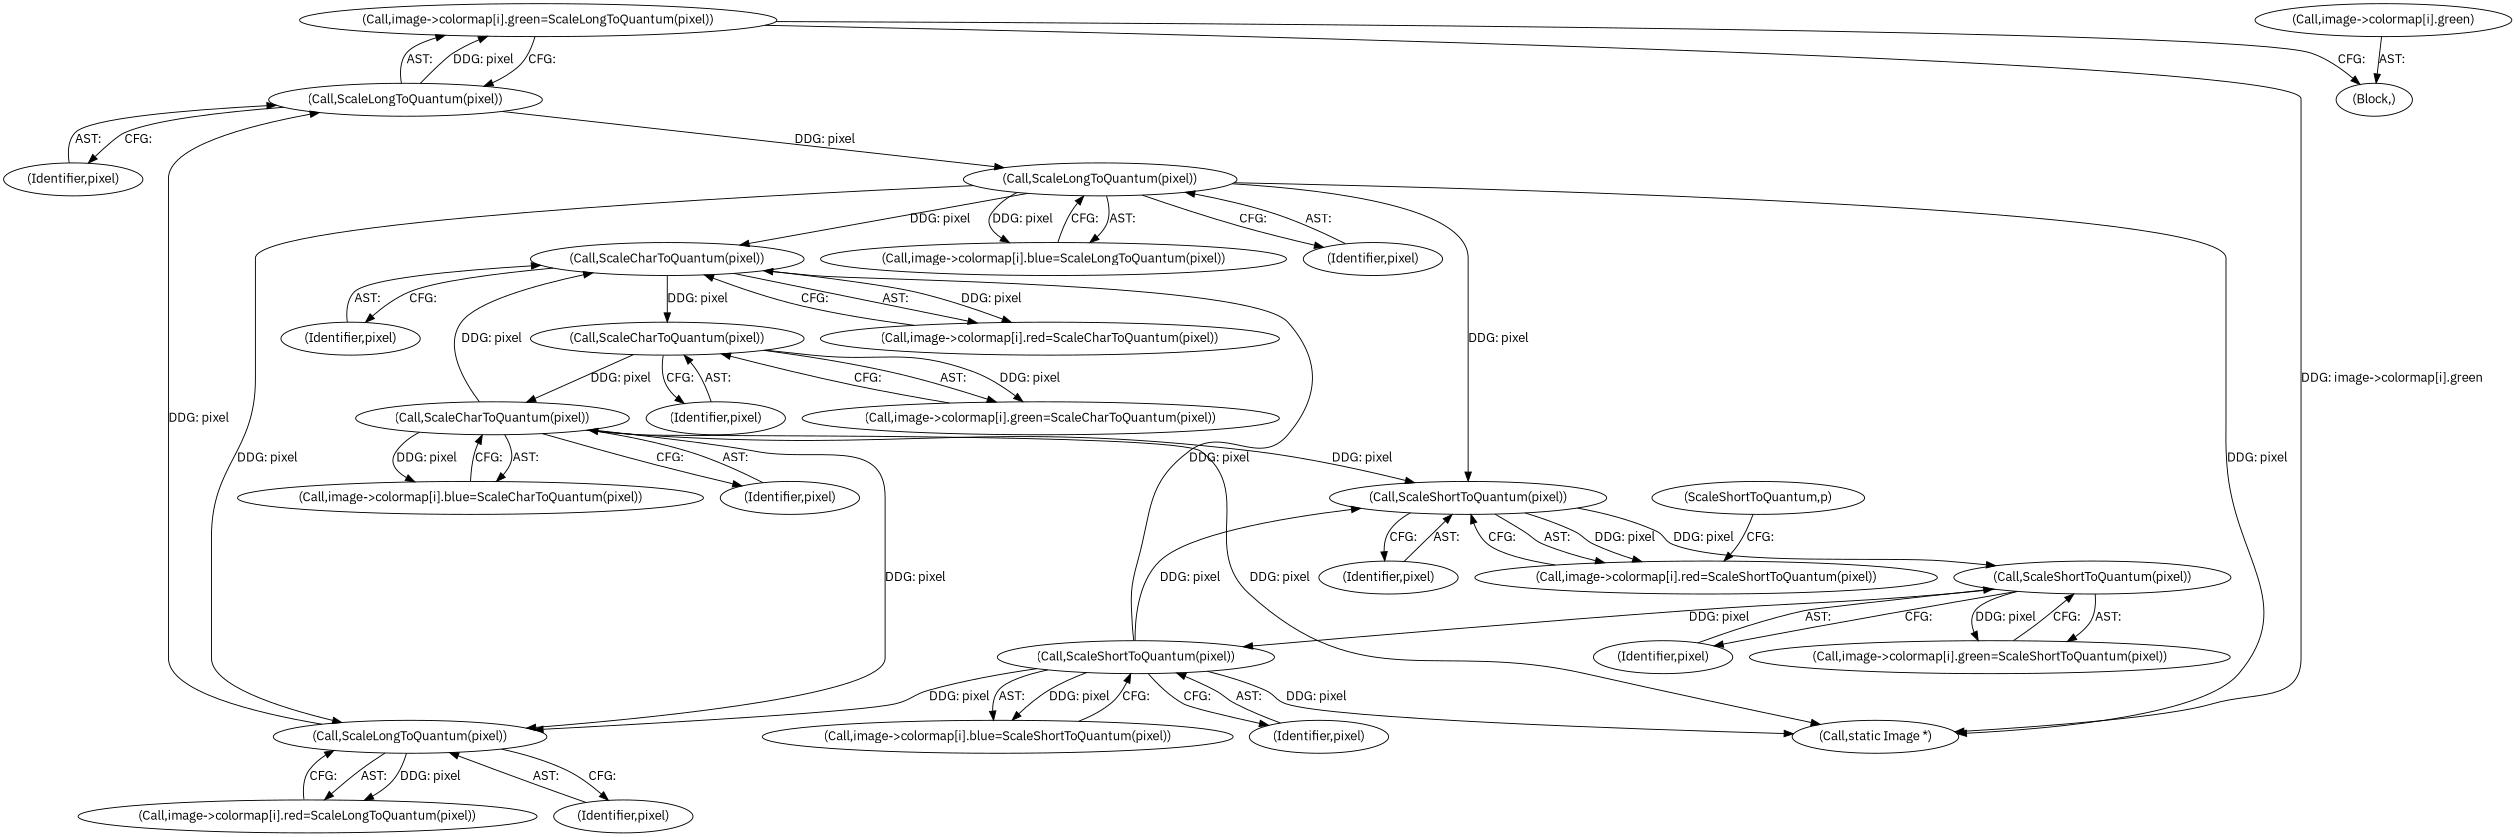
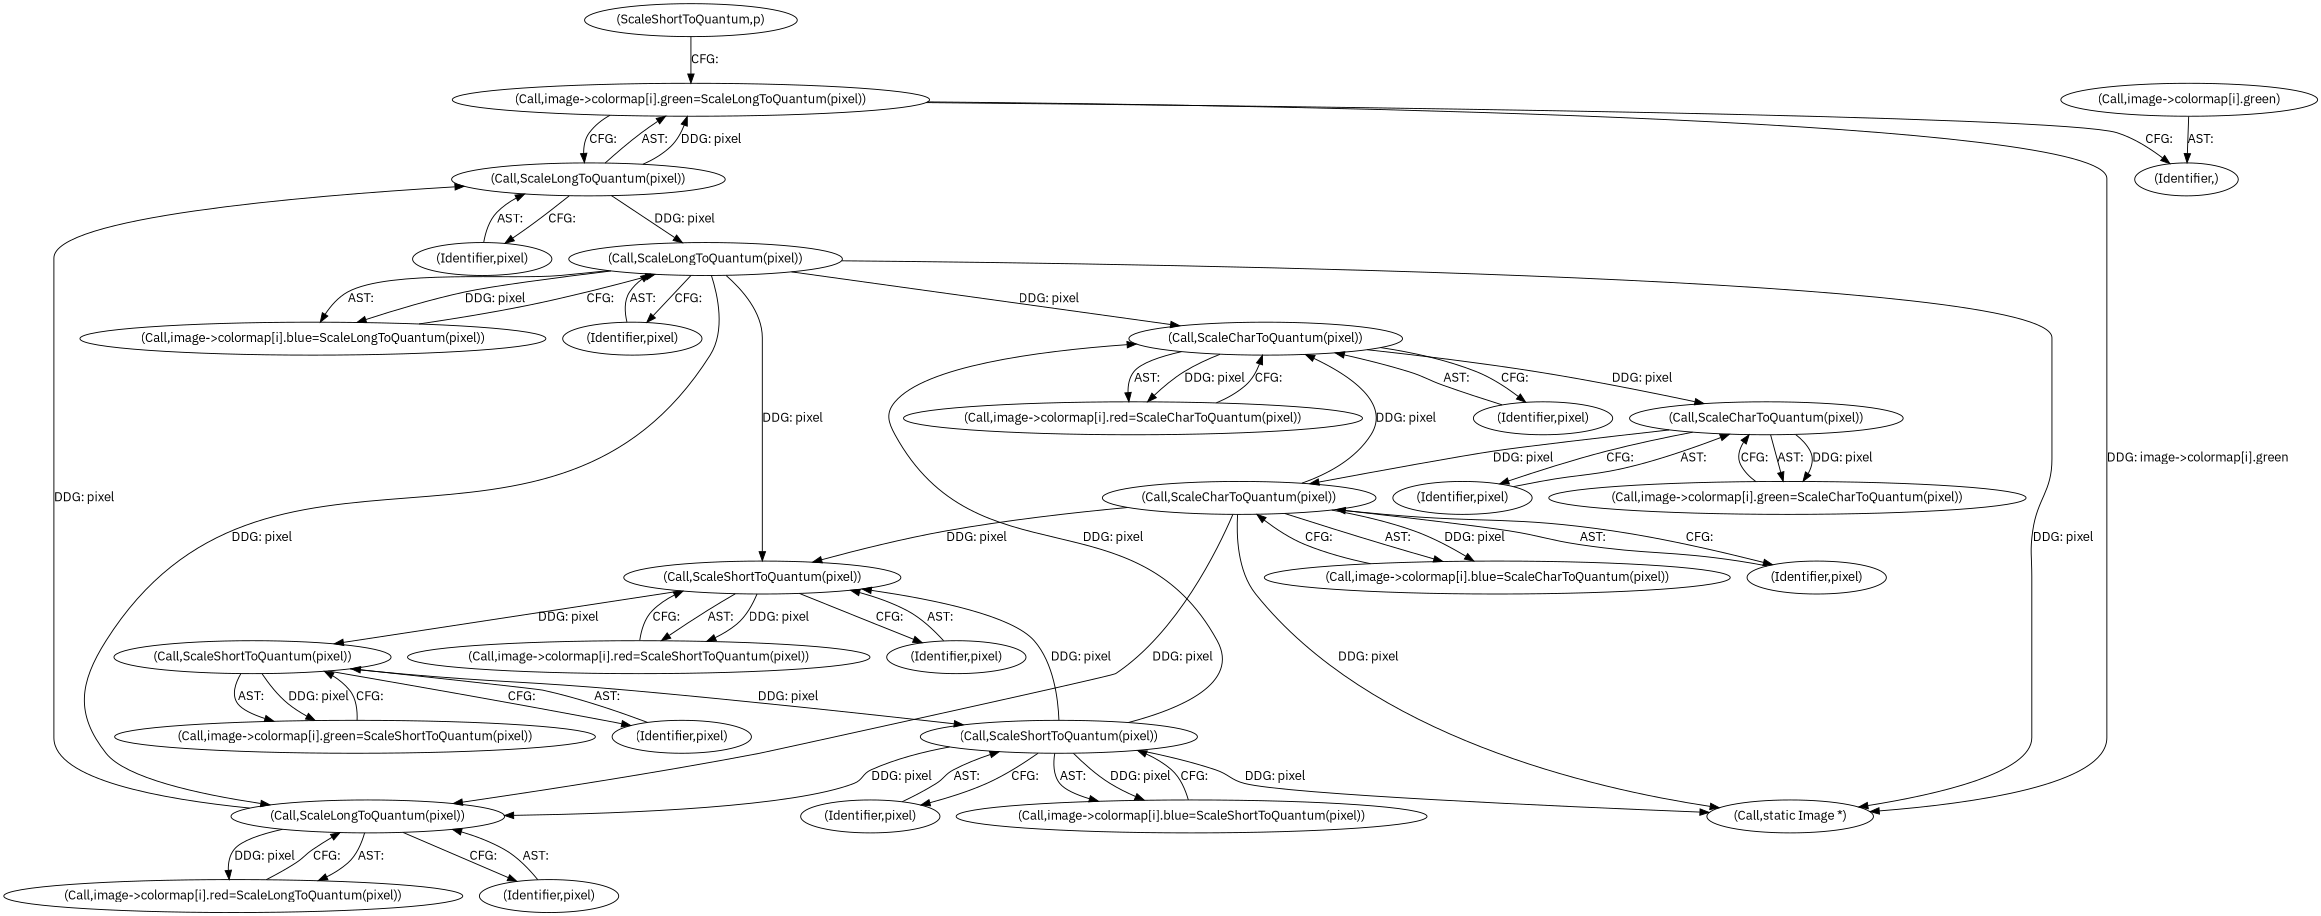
(2374, 100) -> (2187, 179)
(1744, 535) -> (691, 55)
